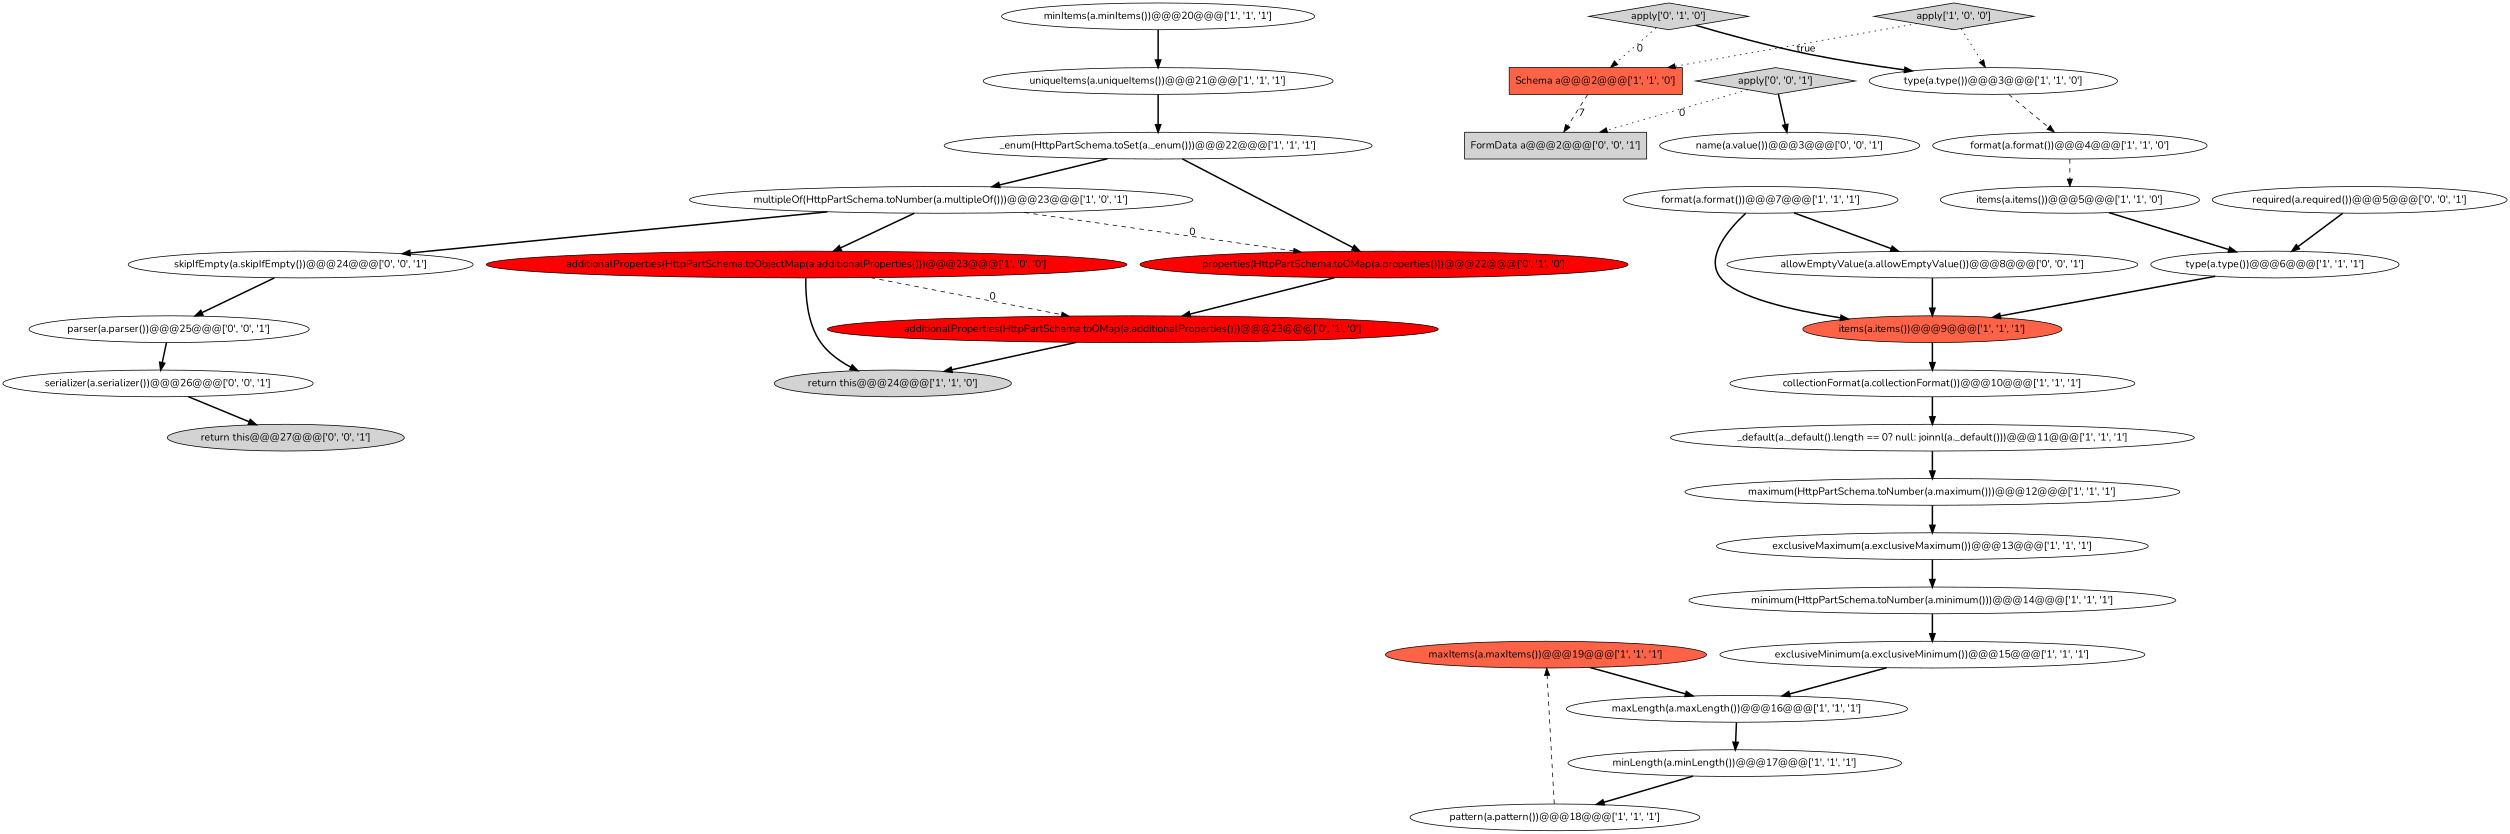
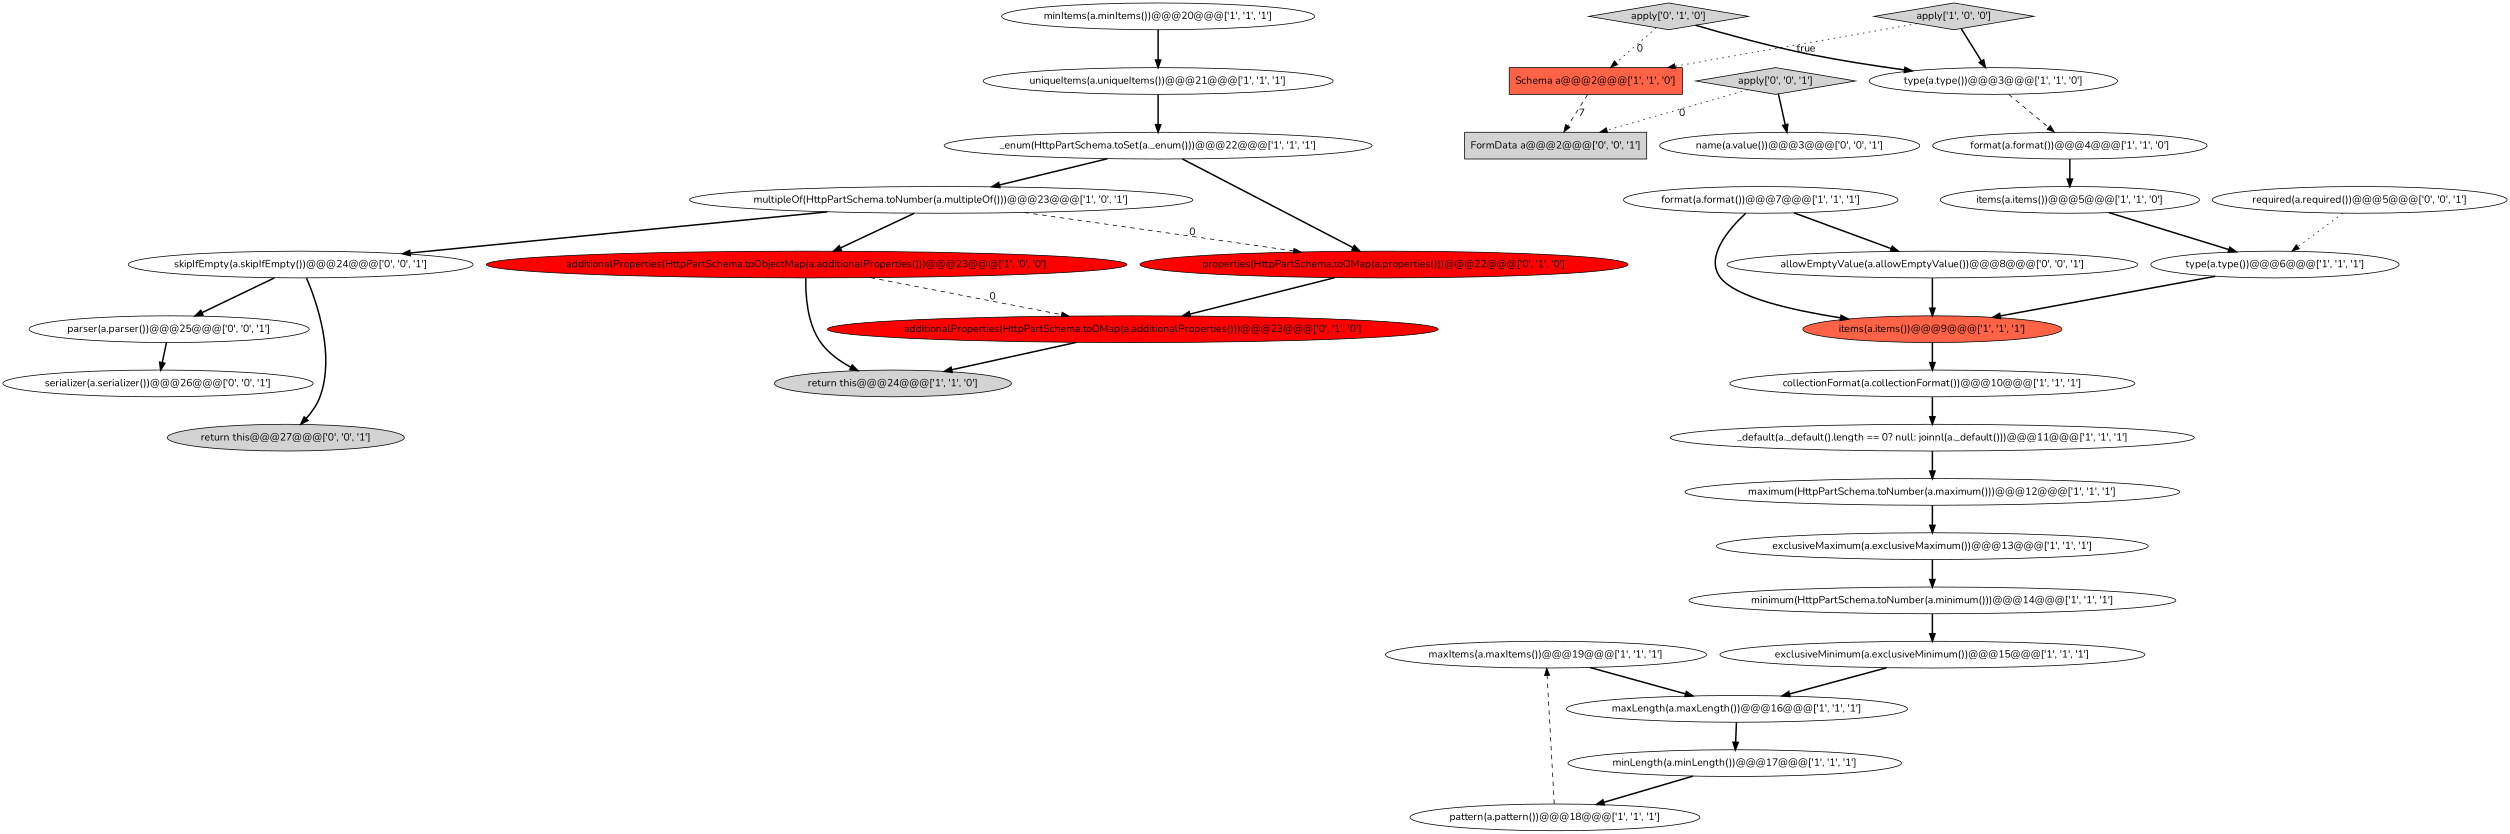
(1971, 45) -> (1971, 45)
(2070, 169) -> (2070, 169)
(2320, 230) -> (2320, 230)
(219, 409) -> (325, 349)
(1546, 655) -> (1546, 655)
